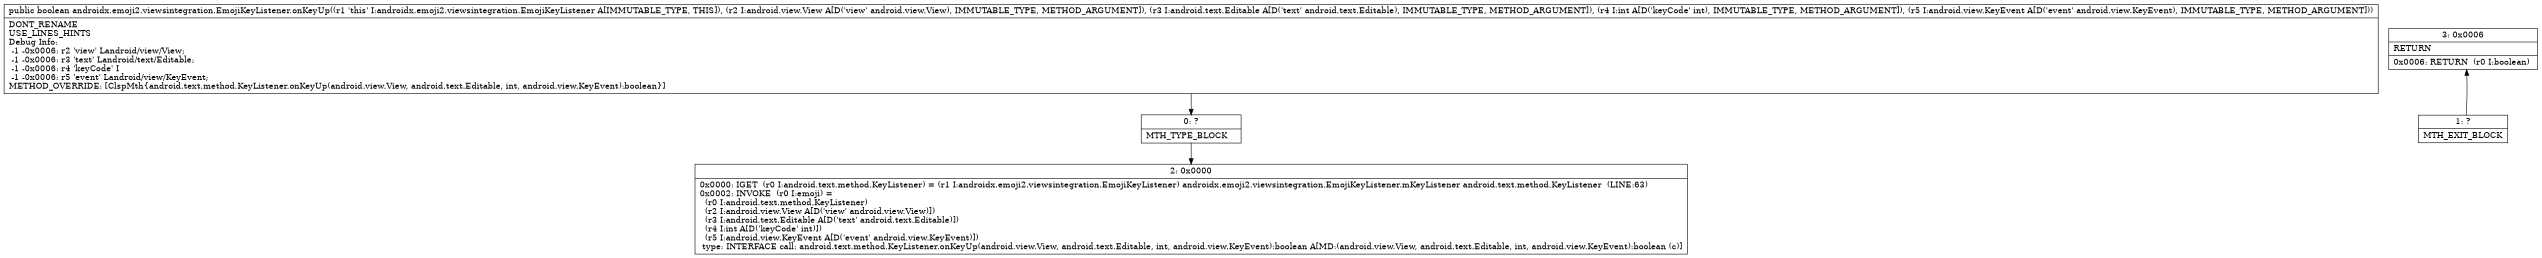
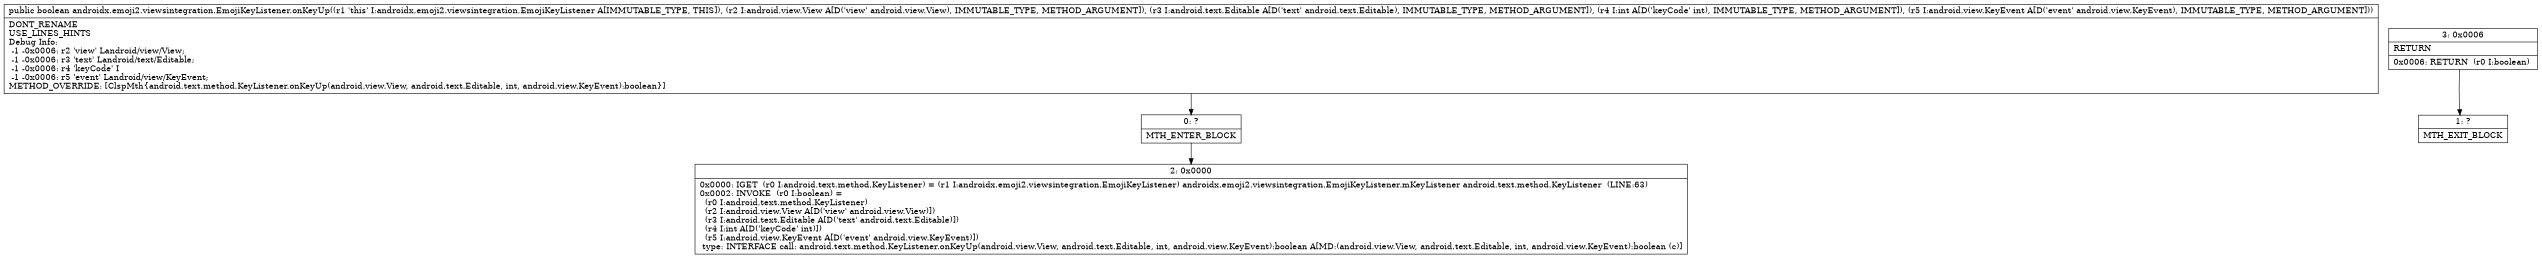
(2467, 95) -> (2459, 89)
(1187, 136) -> (1191, 136)
(768, 194) -> (773, 194)
